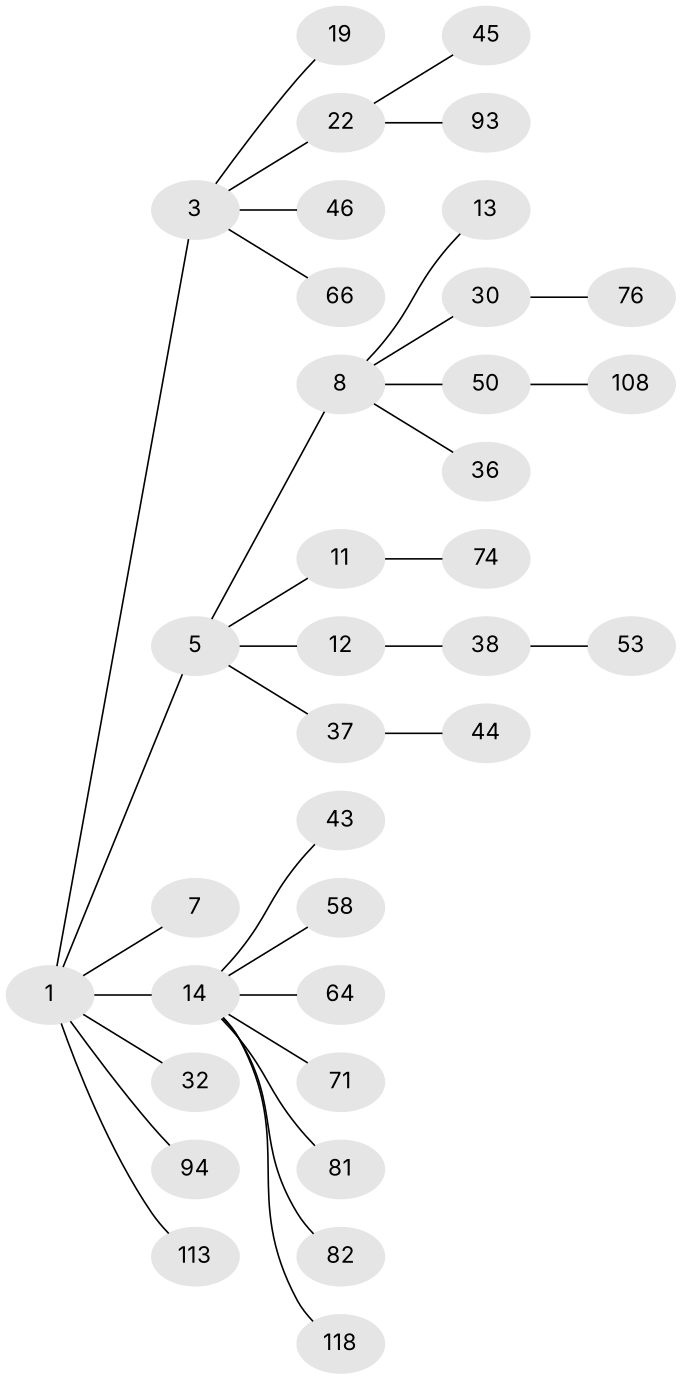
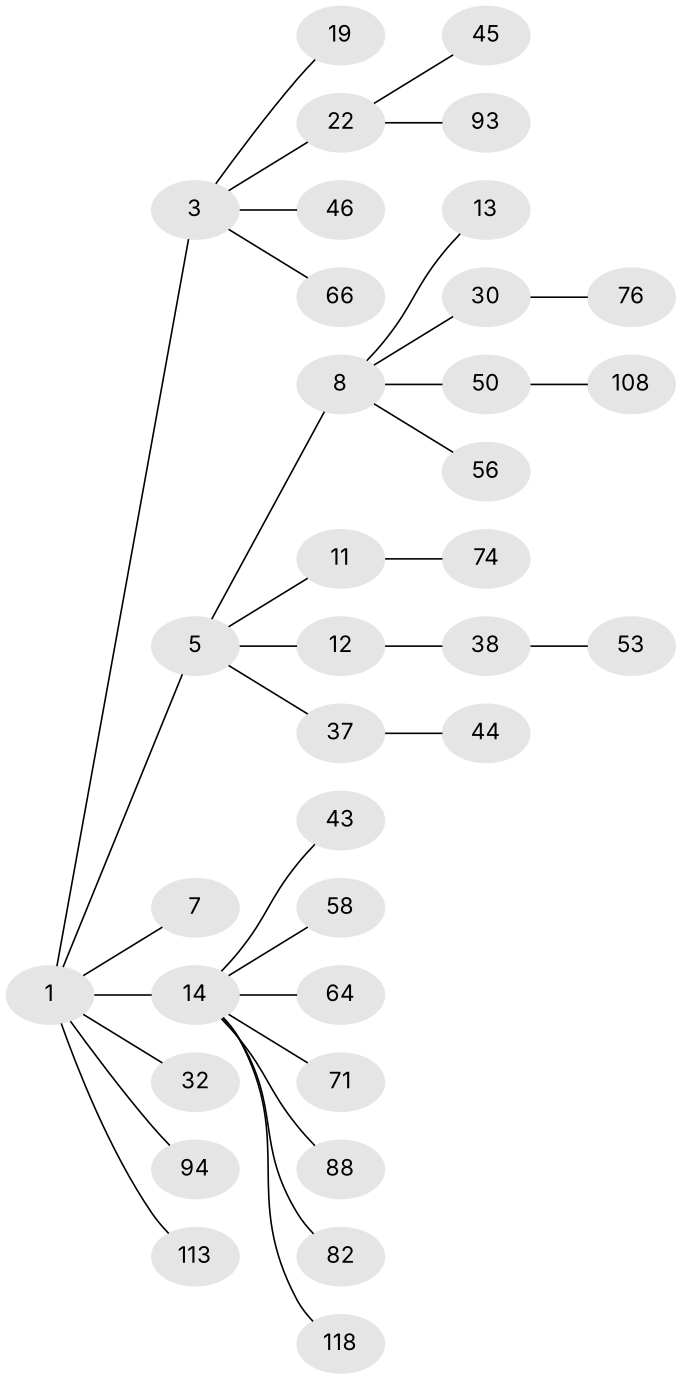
(486, 472) -> (486, 472)
(341, 1169) -> (341, 1169)
